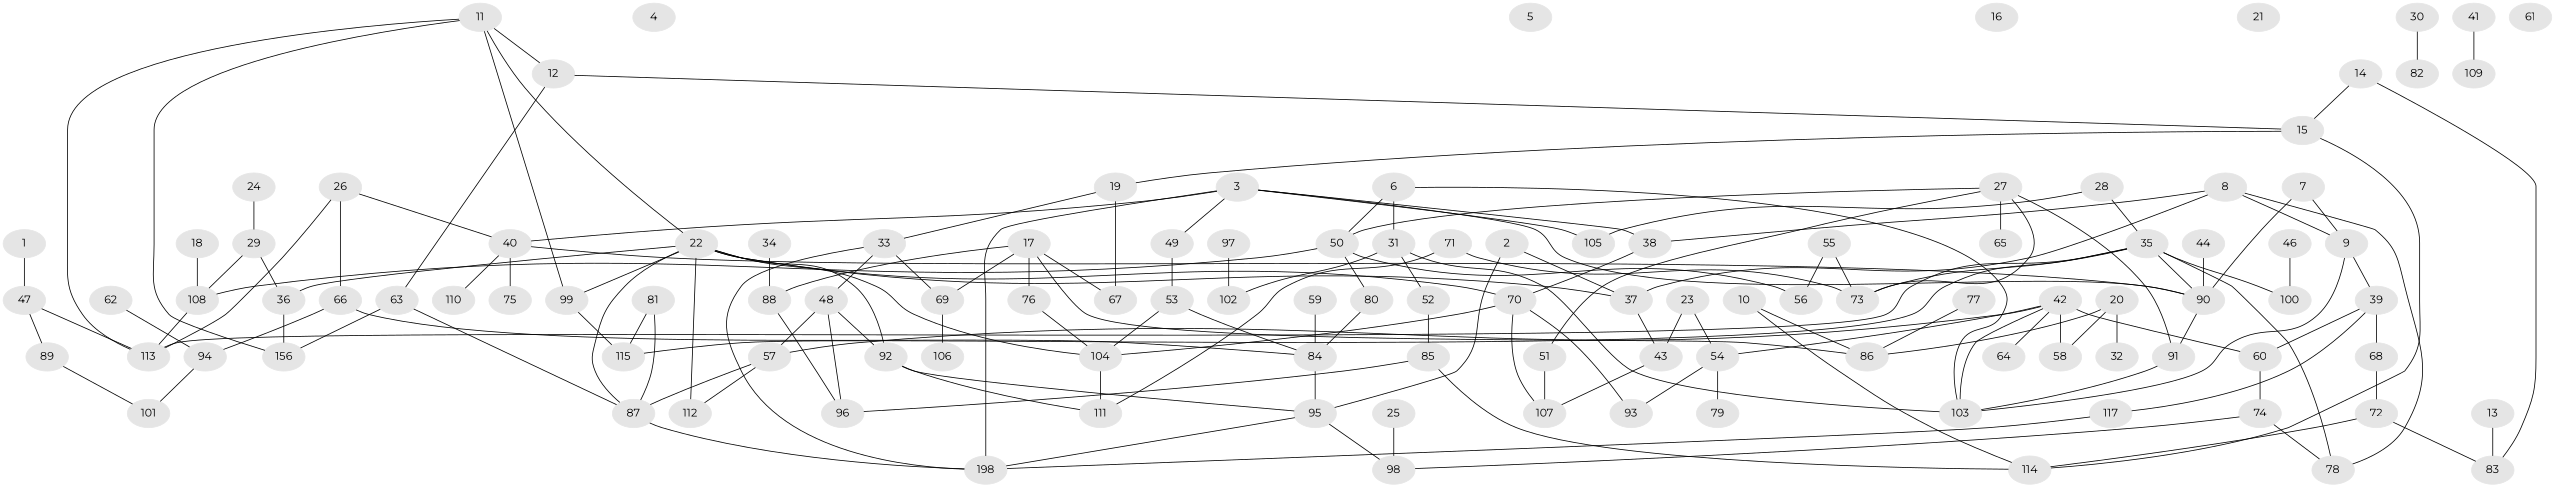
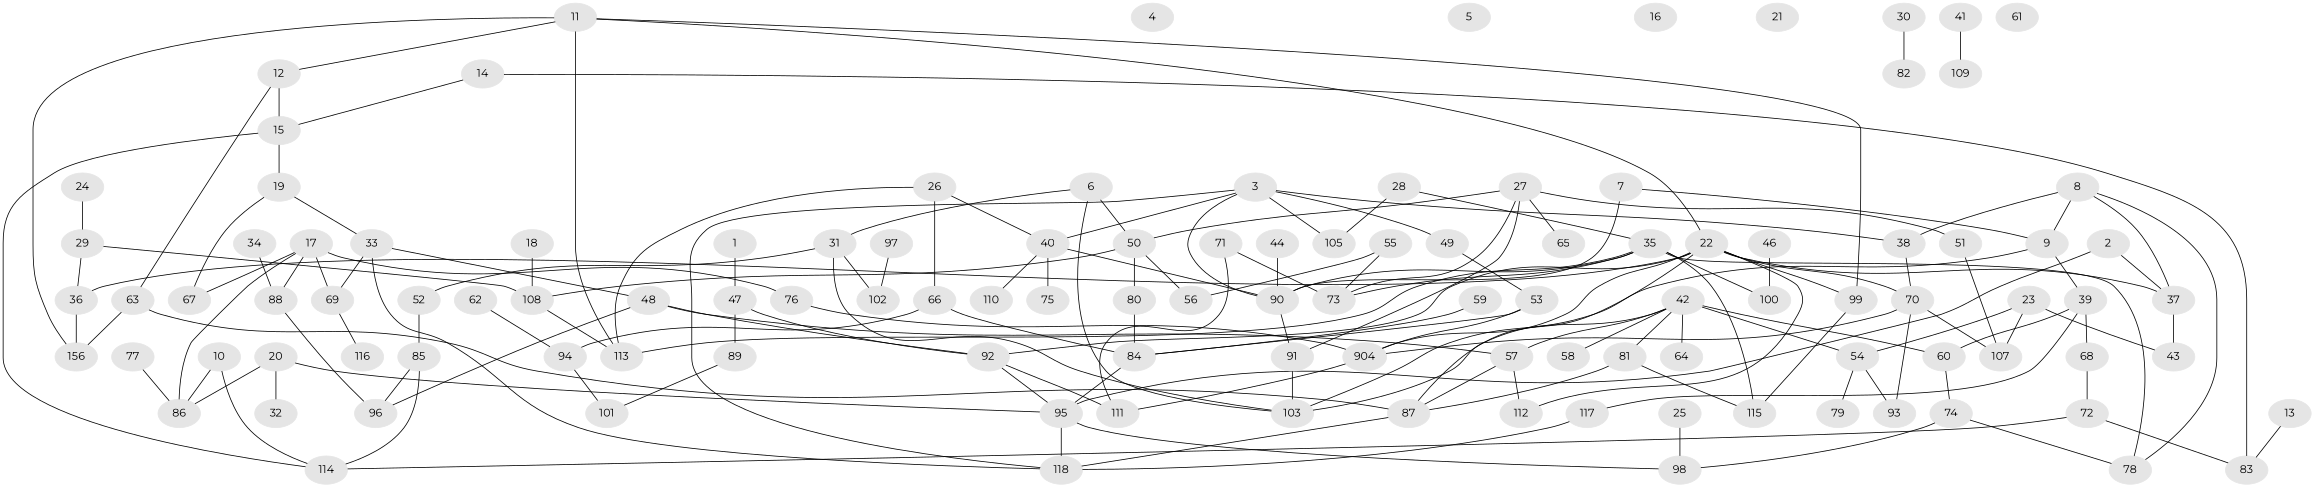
(87, 329) -> (858, 338)
none -> (1654, 329)
(2089, 329) -> (667, 396)
(943, 357) -> (362, 357)
(1101, 357) -> (1365, 357)
(1603, 385) -> (2018, 323)
(986, 470) -> (1061, 470)
